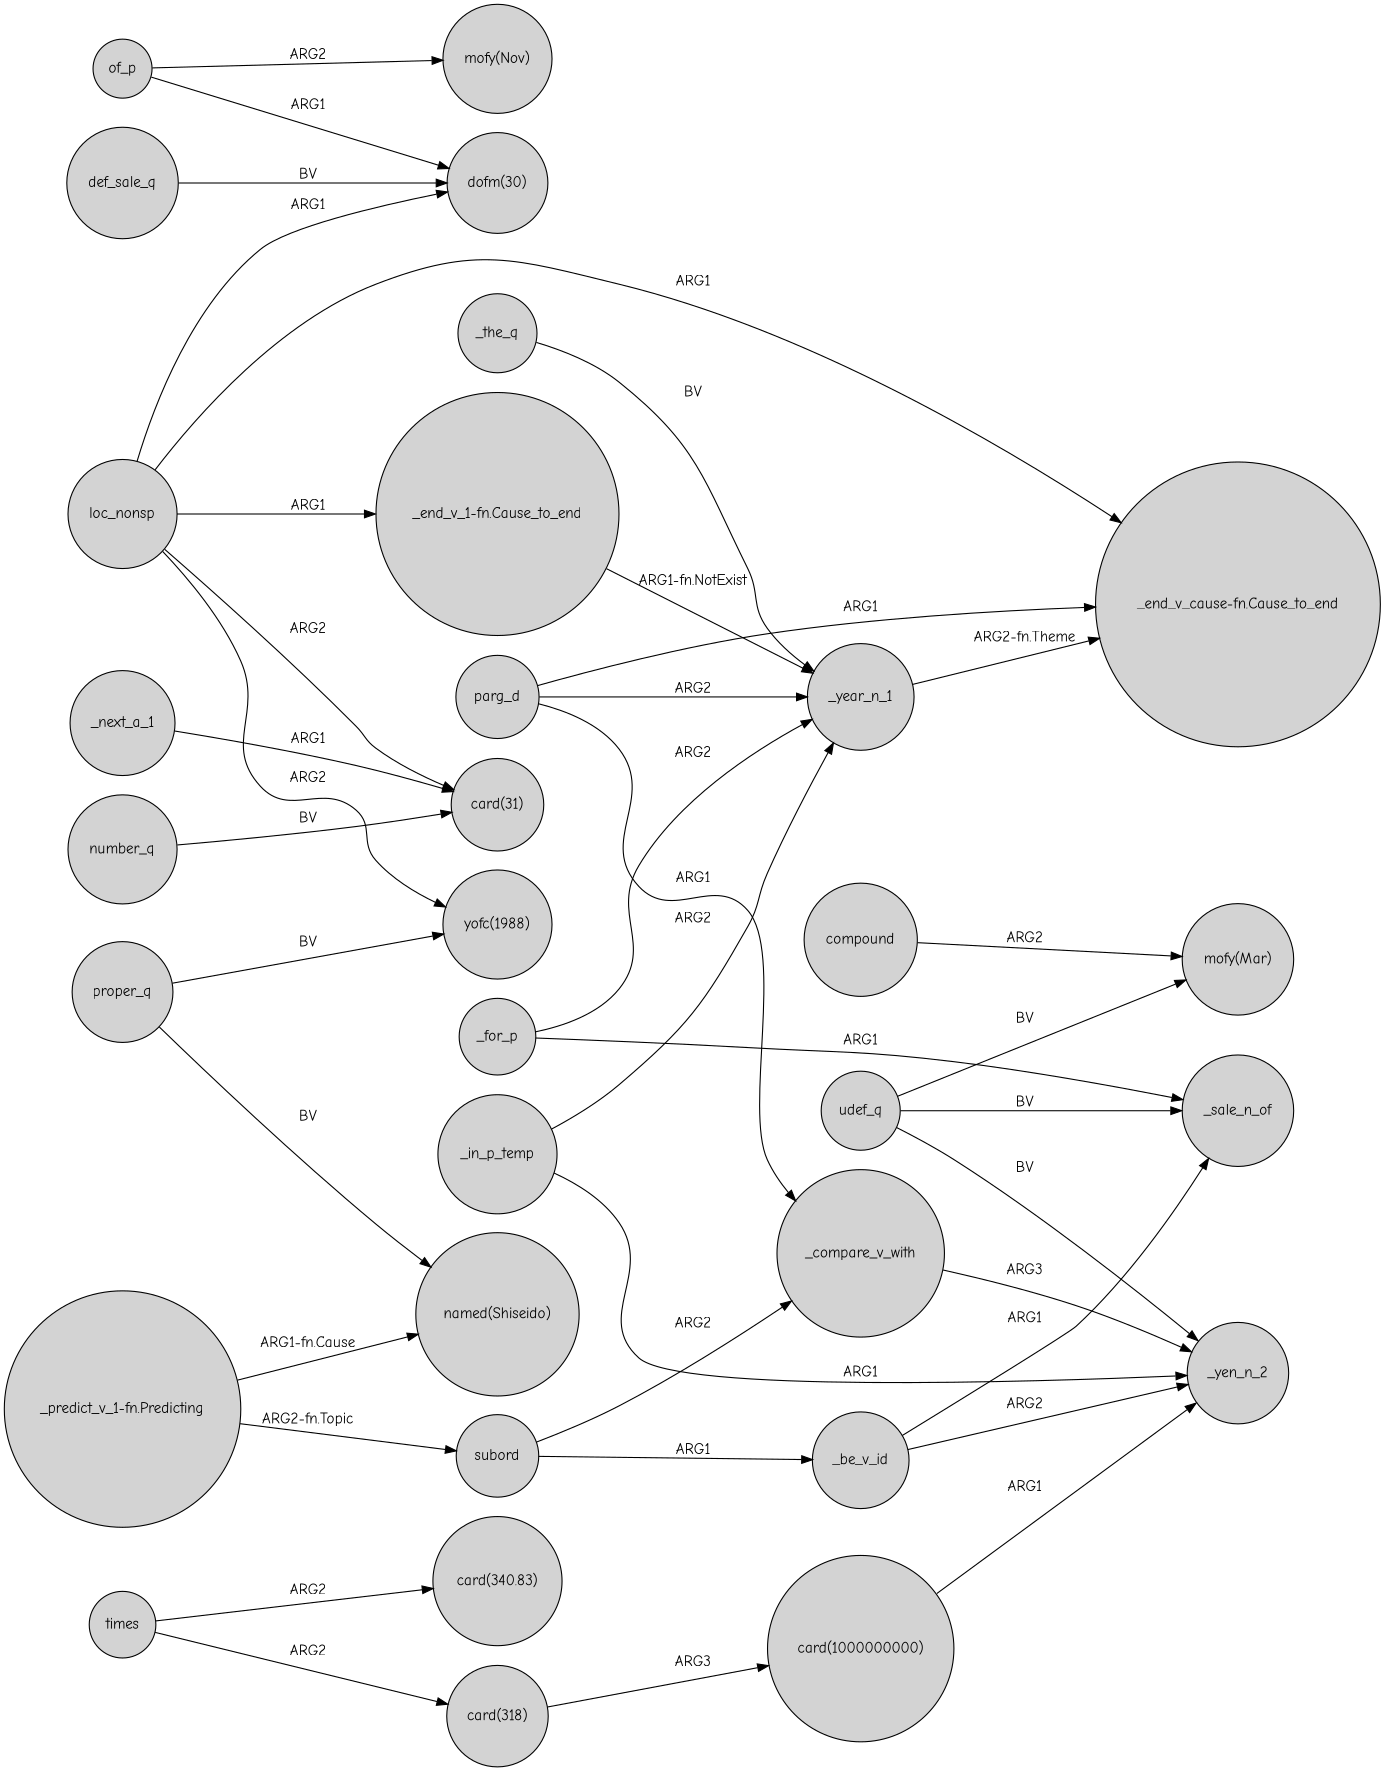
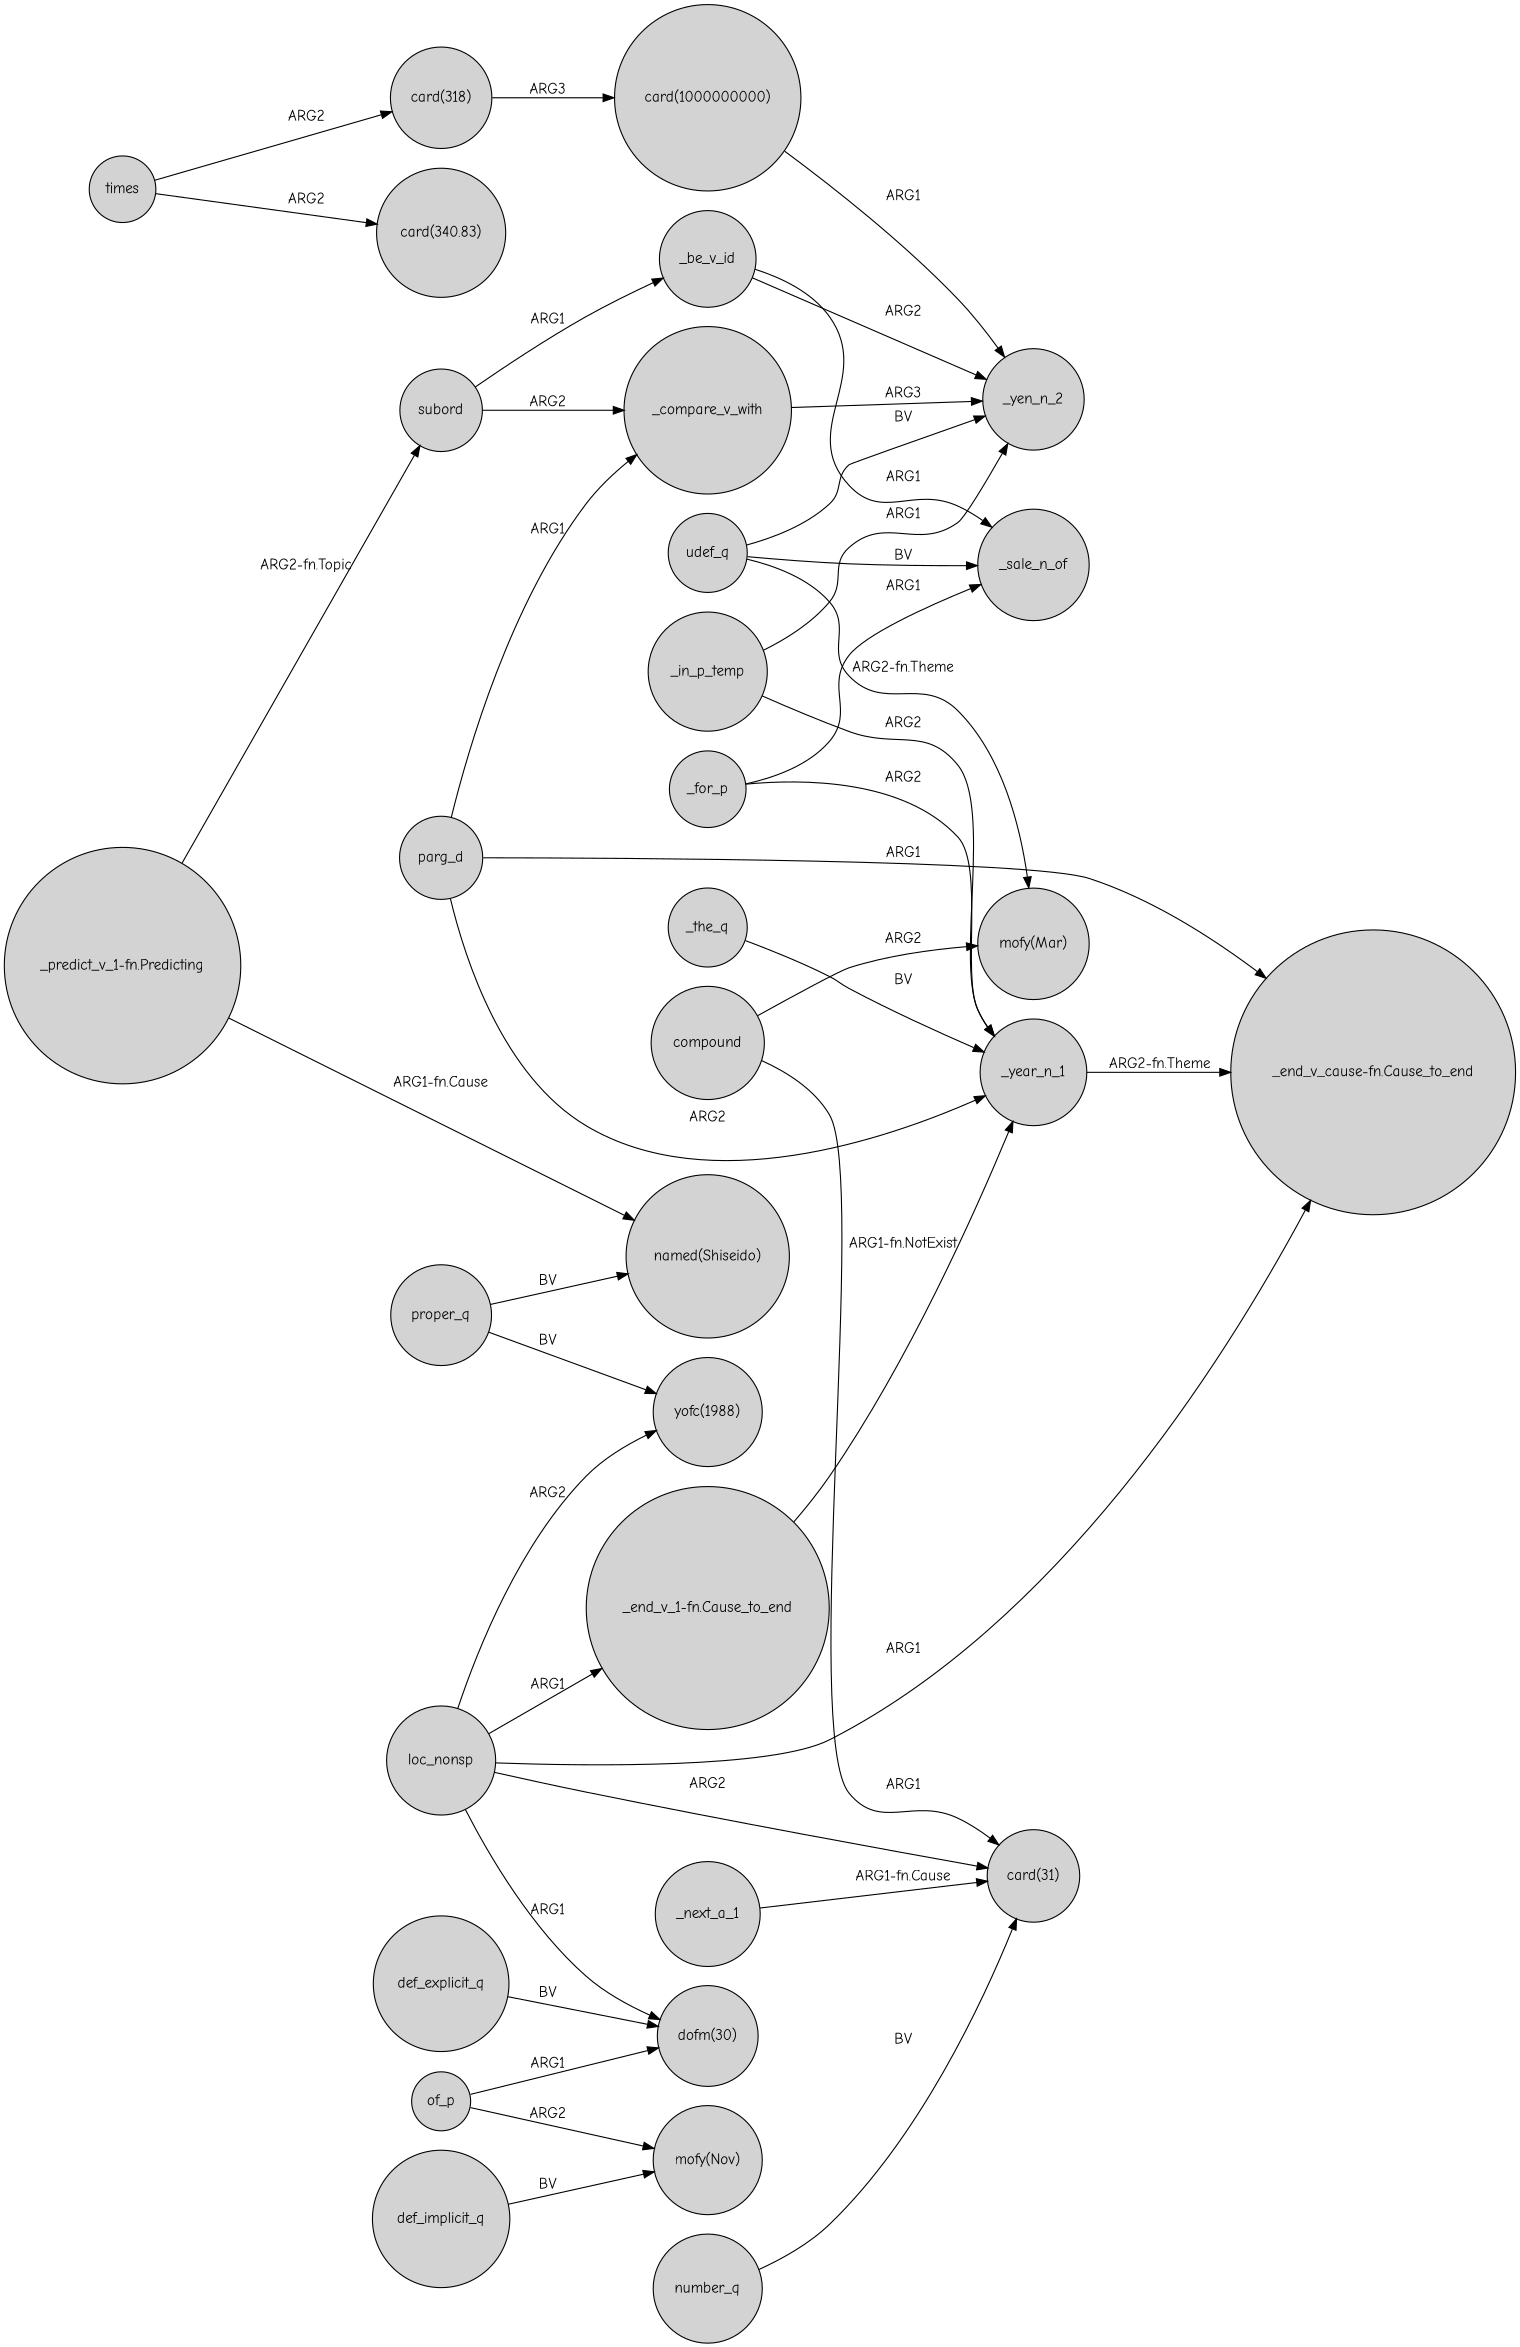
(123, 183) -> (441, 1984)
(308, 739) -> (904, 1876)
(1025, 1019) -> (904, 668)
none -> (835, 1487)
none -> (441, 2219)
